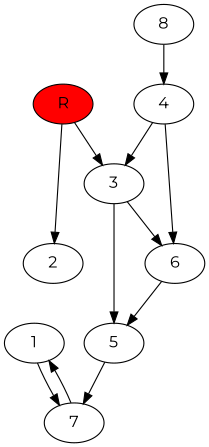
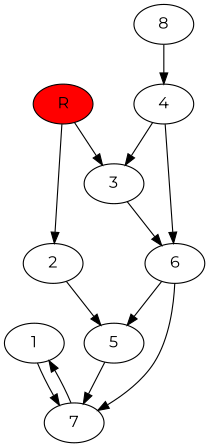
(114, 258) -> (80, 299)
none -> (159, 354)
